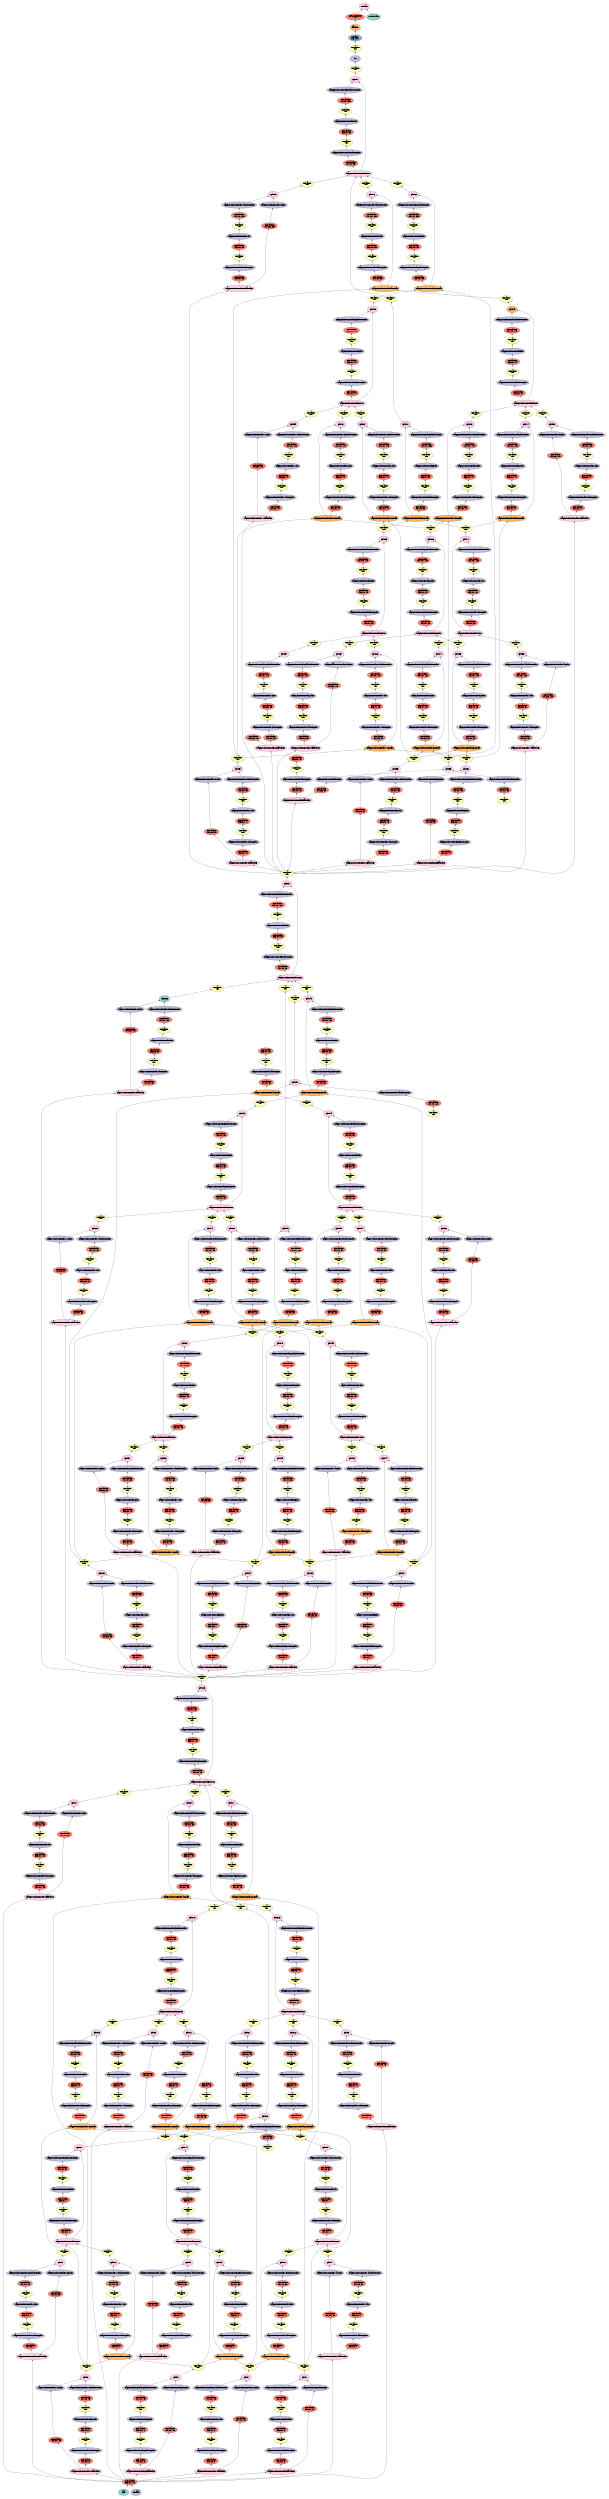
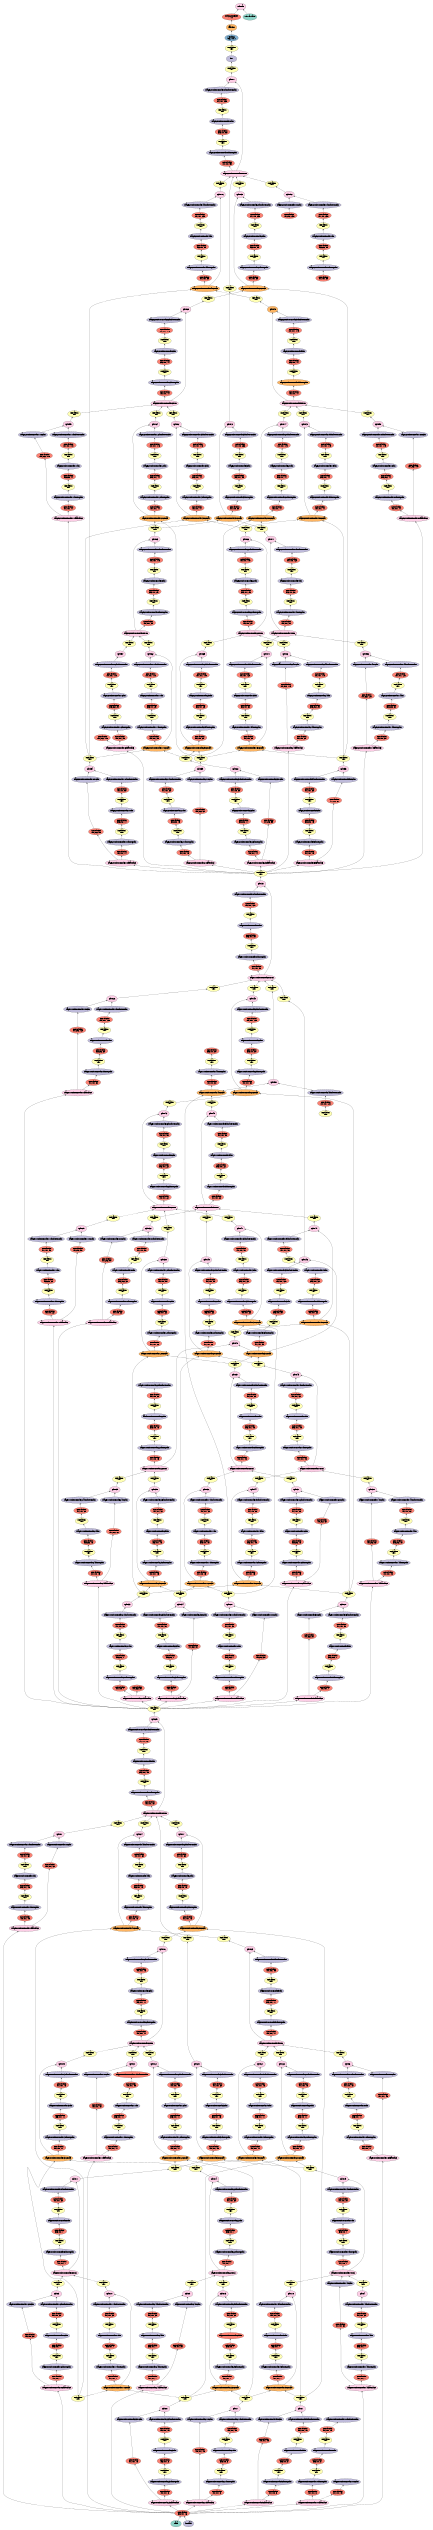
(239, 289) -> none
(513, 383) -> (294, 383)
none -> (309, 811)
(164, 999) -> (112, 999)
(284, 1349) -> (246, 1348)
(288, 1385) -> (154, 1417)
(356, 1531) -> (394, 1563)
(318, 1584) -> none
(118, 2043) -> (132, 2075)
none -> (216, 2106)
(329, 2268) -> (341, 2279)
(235, 2304) -> (230, 2336)
(85, 2377) -> none
